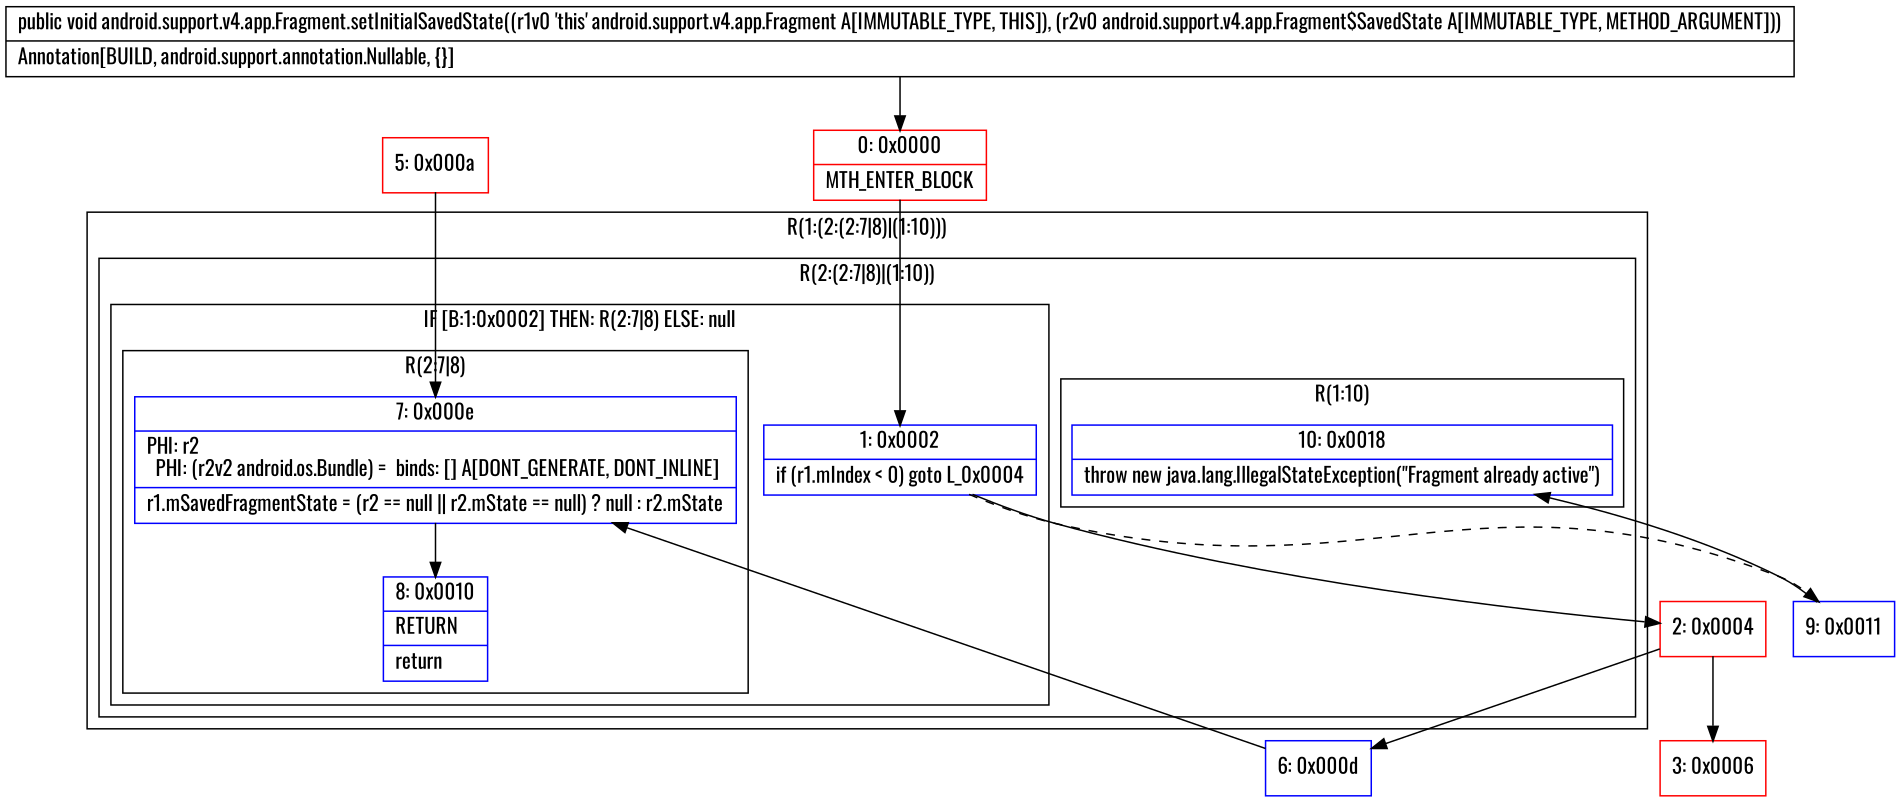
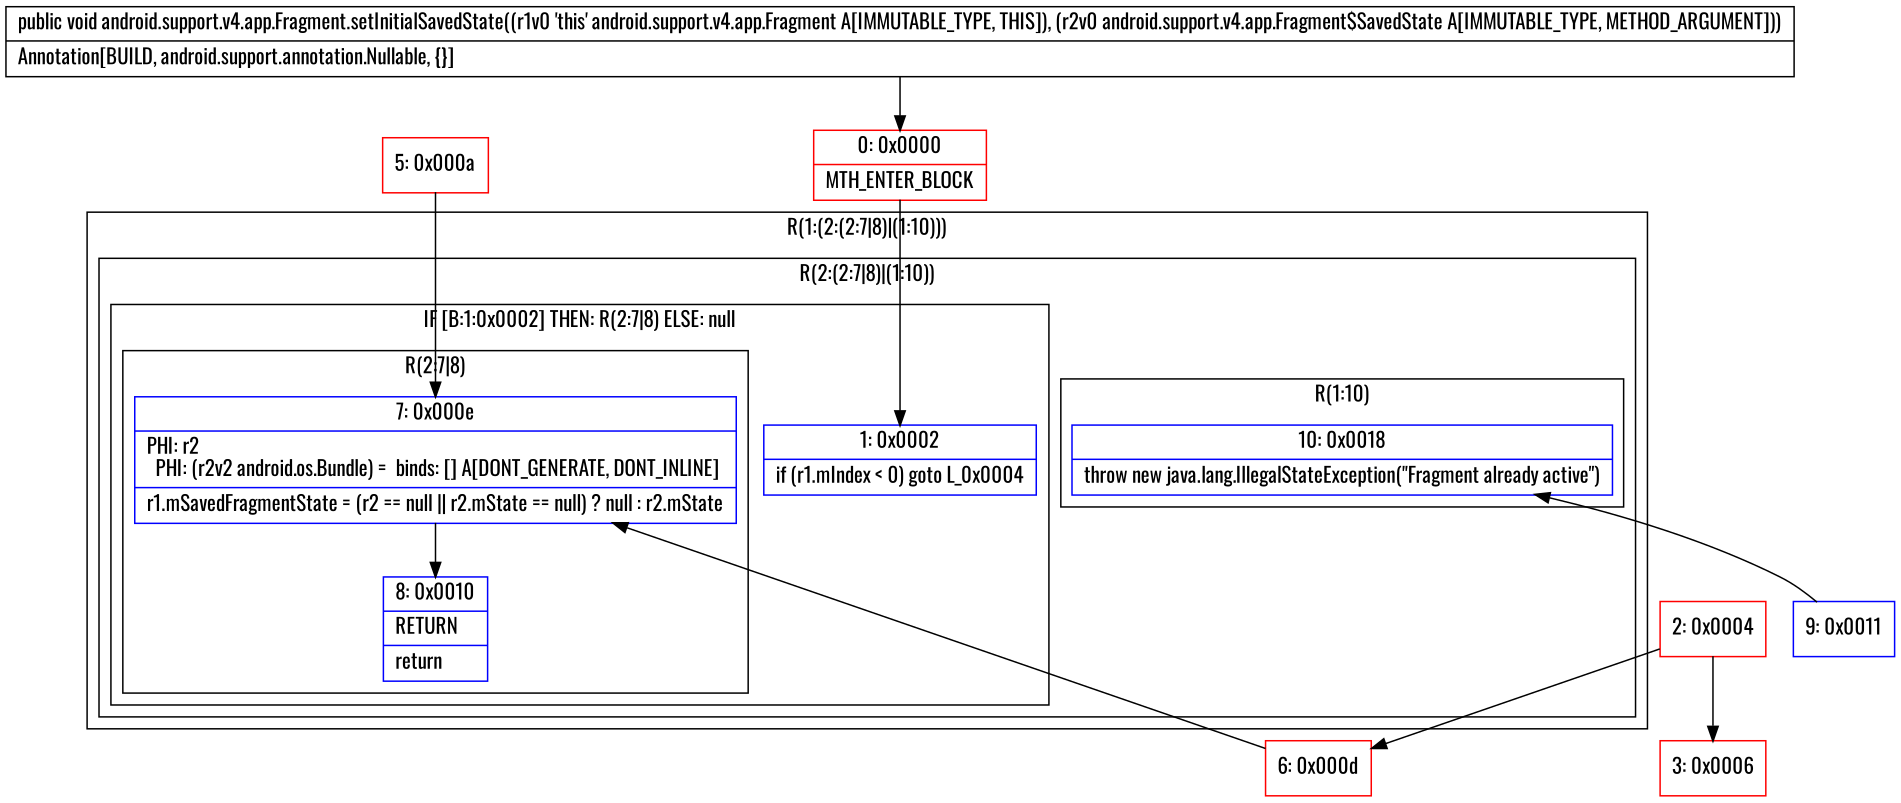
(1390, 537) -> none
(1305, 577) -> none
(1318, 768) -> (1318, 768)
